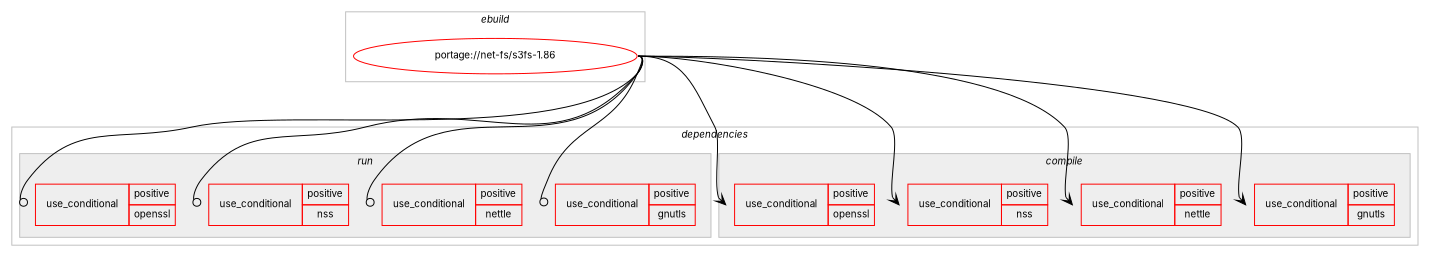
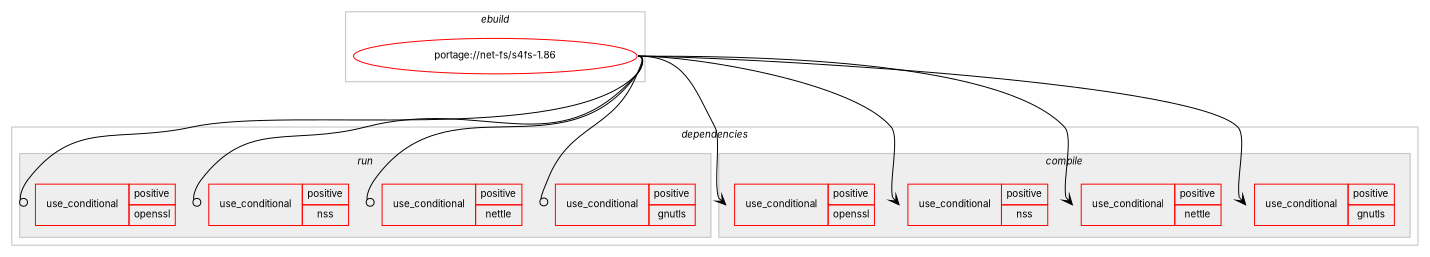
(495, 56) -> (495, 56)
